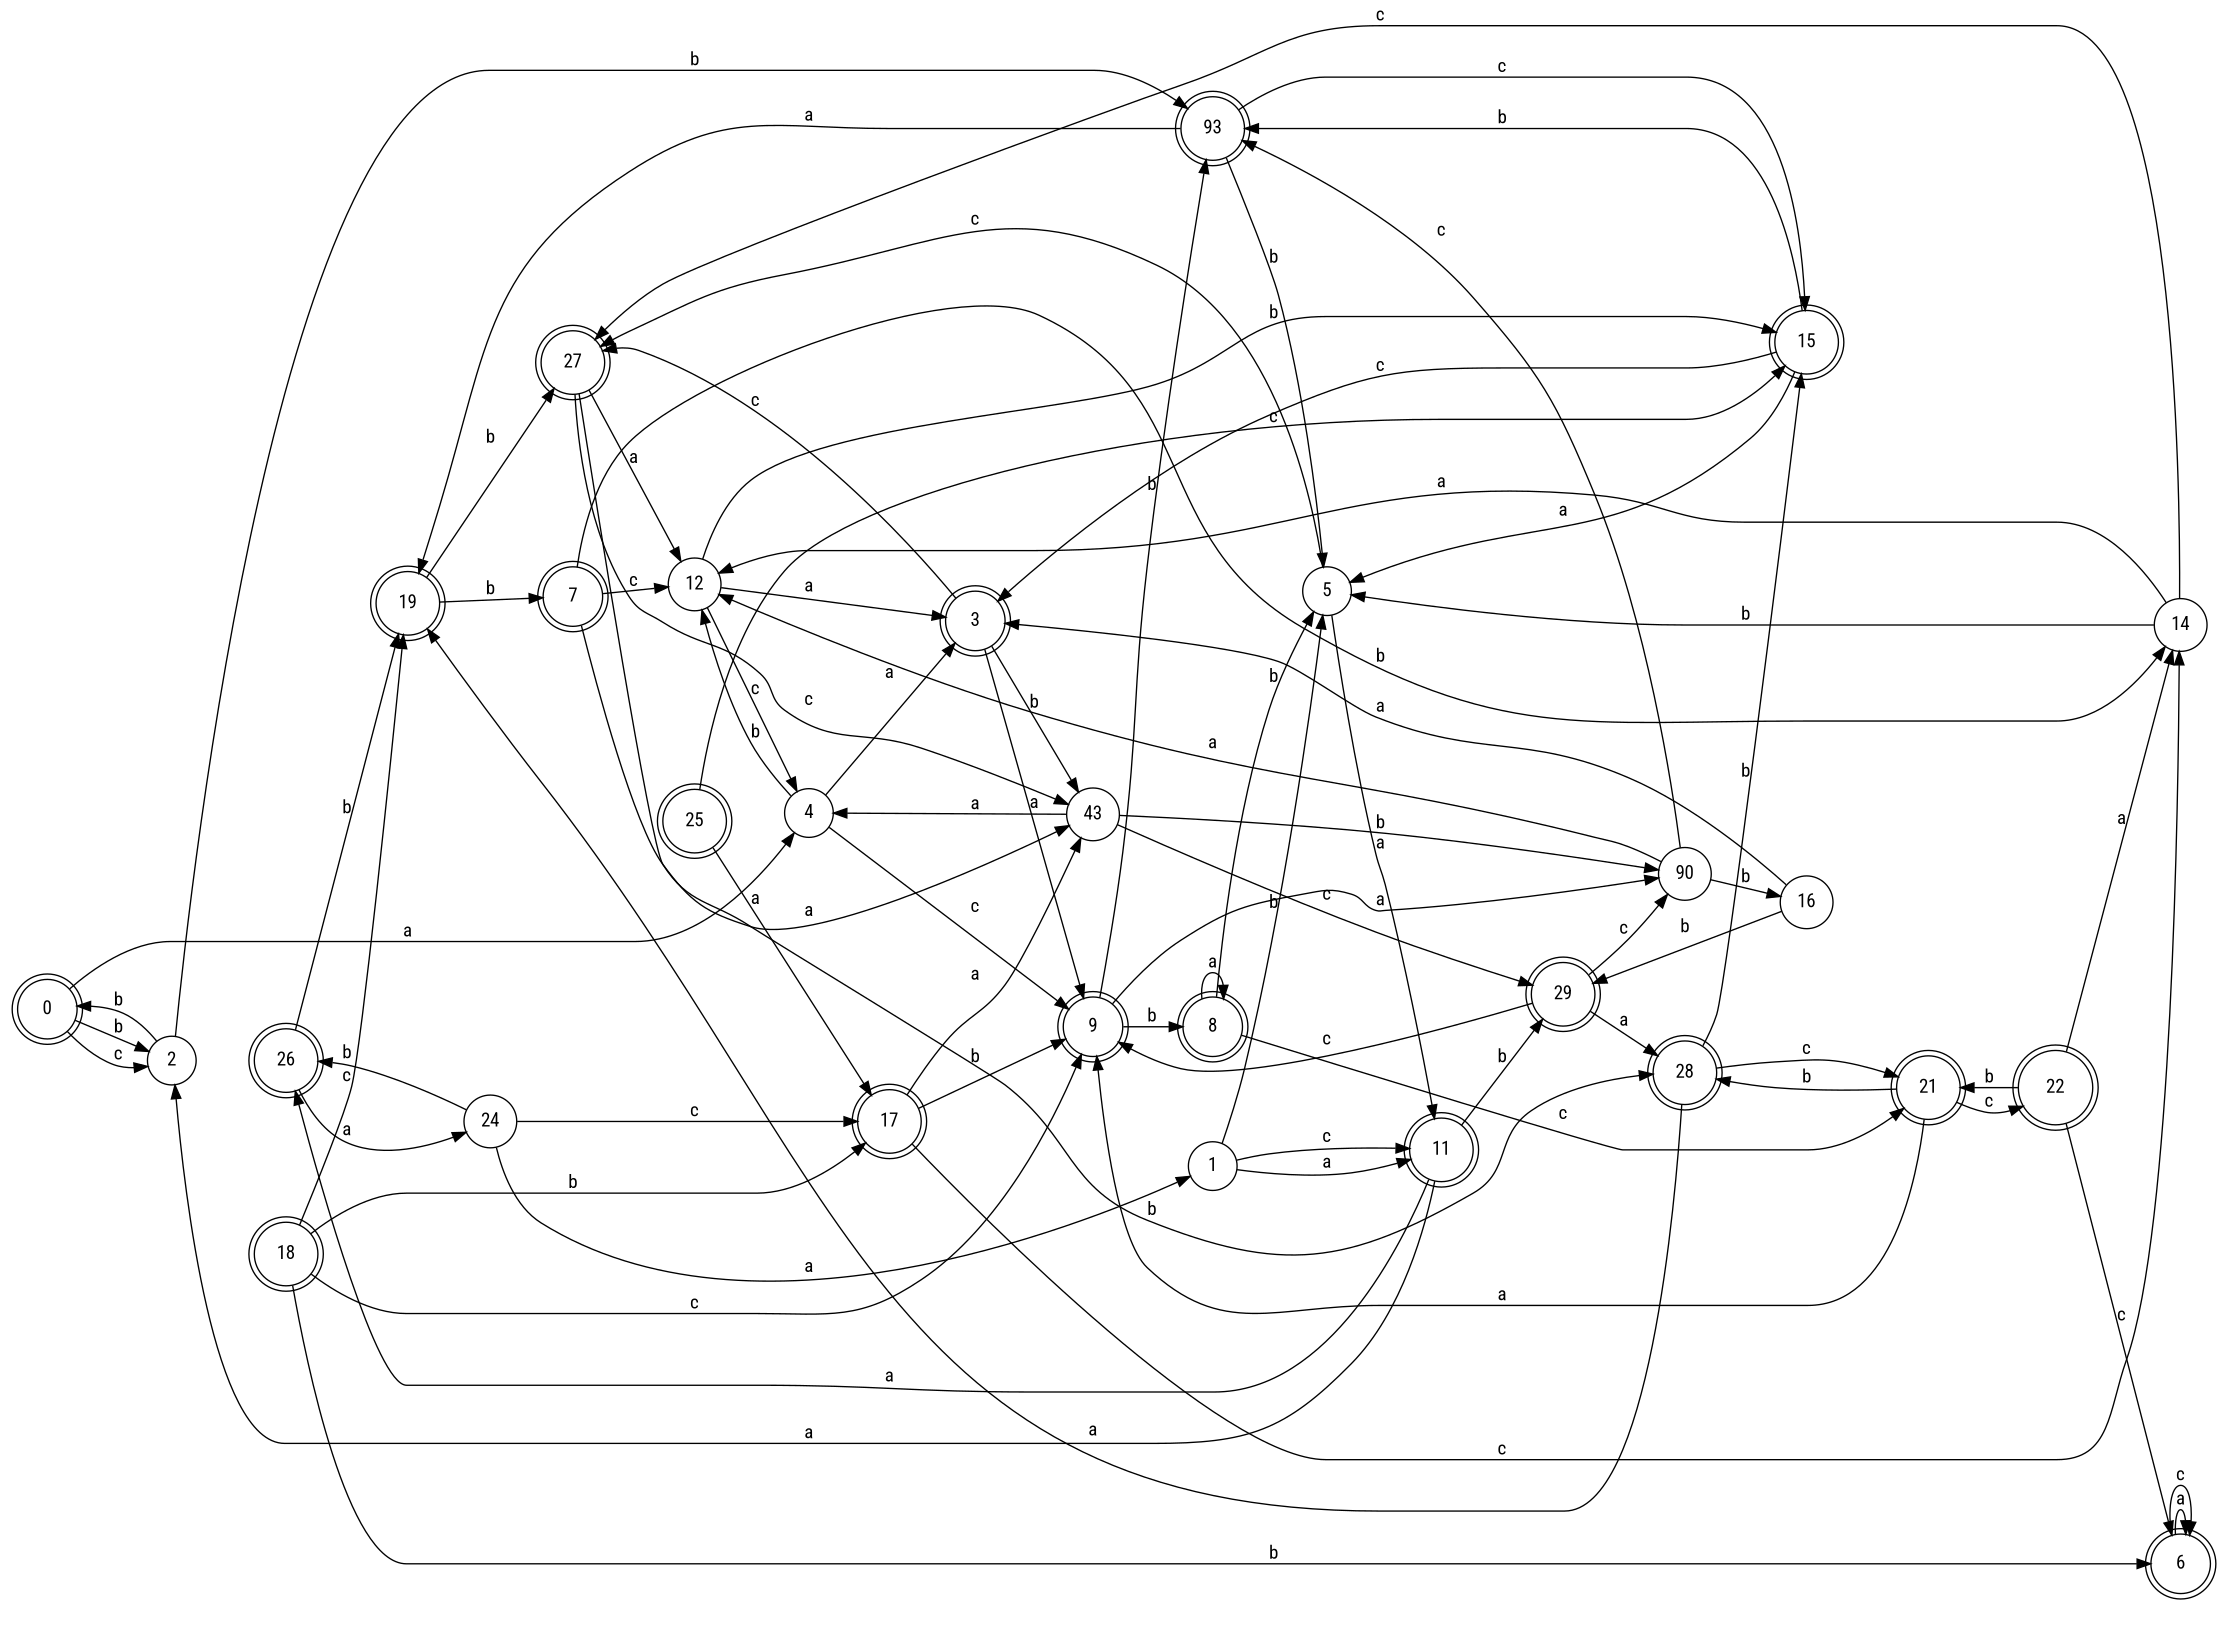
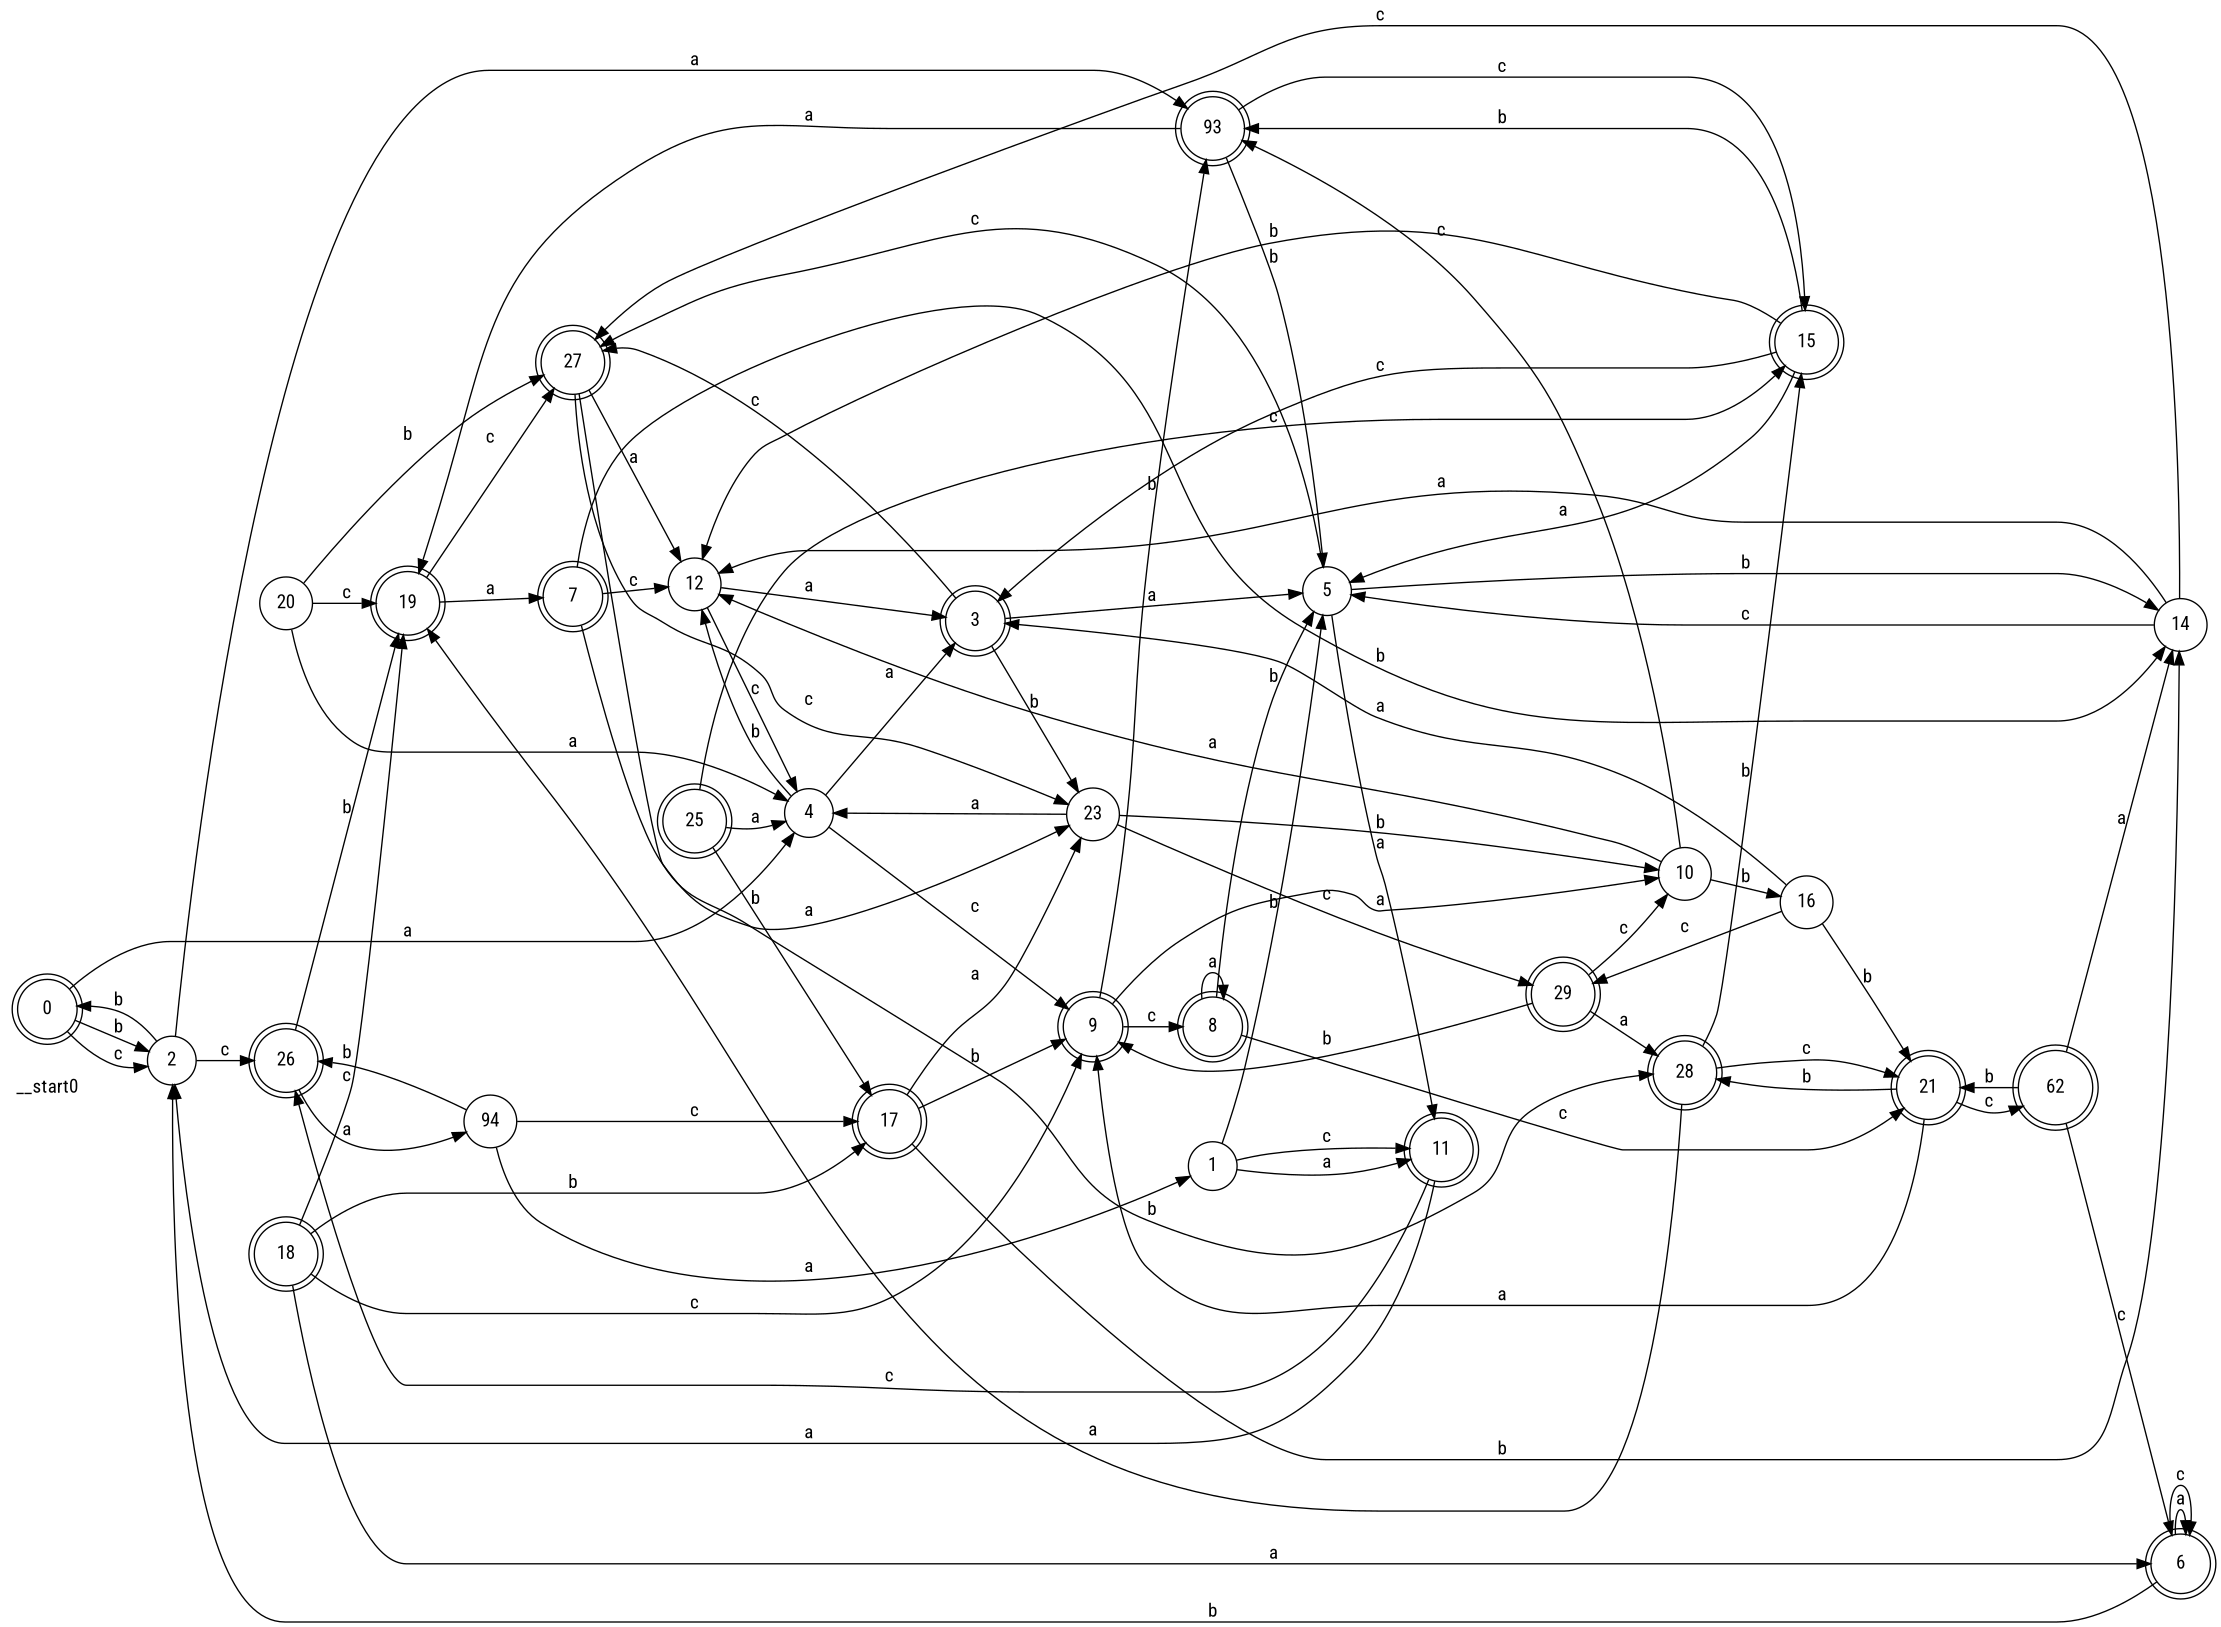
(695, 60) -> (695, 60)
(1207, 362) -> (1203, 261)
(490, 438) -> (490, 438)
none -> (1751, 574)
(490, 589) -> (490, 589)
none -> (286, 603)
(1746, 615) -> (1746, 615)
(1093, 814) -> (1093, 814)
(1035, 826) -> (1154, 606)
none -> (749, 829)
(1685, 874) -> (1685, 874)
(756, 899) -> (756, 899)
(1685, 927) -> (1685, 927)
none -> (1863, 986)
(1152, 1017) -> (1152, 1017)
(1327, 1040) -> (1327, 1040)
none -> (218, 1061)
(1498, 1078) -> none
none -> (47, 1088)
(2056, 1088) -> (2056, 1088)
(490, 1121) -> (490, 1121)
(889, 1376) -> (889, 1376)
(1502, 1450) -> (1502, 1450)
(1274, 1554) -> (1274, 1554)
none -> (947, 1622)
